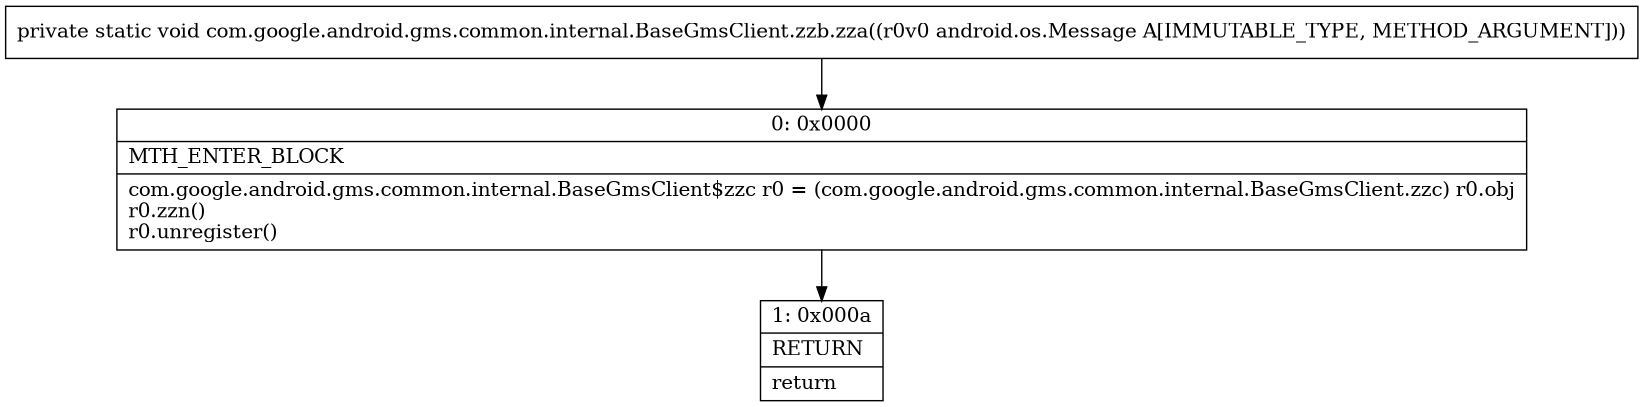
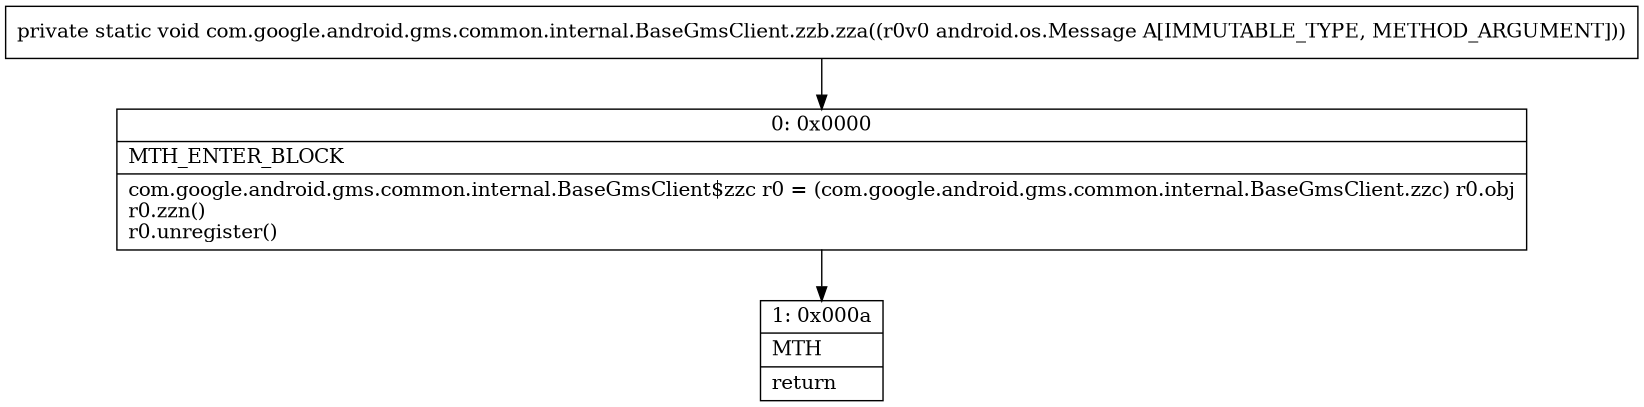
(818, 349) -> (797, 349)
